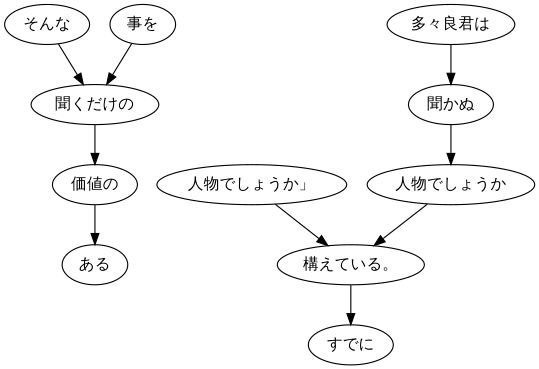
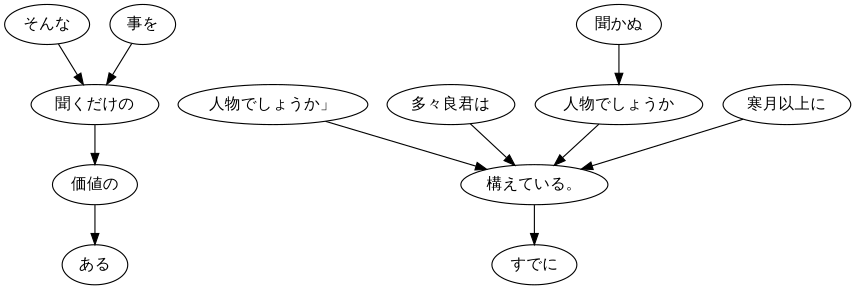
(451, 59) -> (488, 141)
none -> (787, 105)
